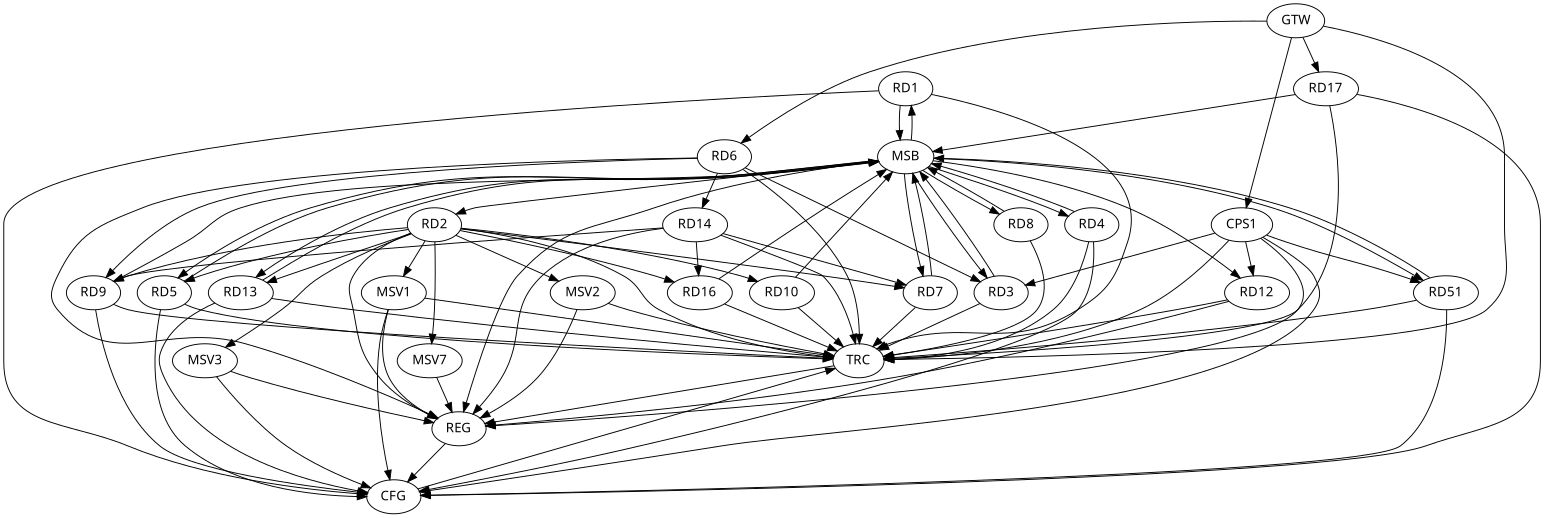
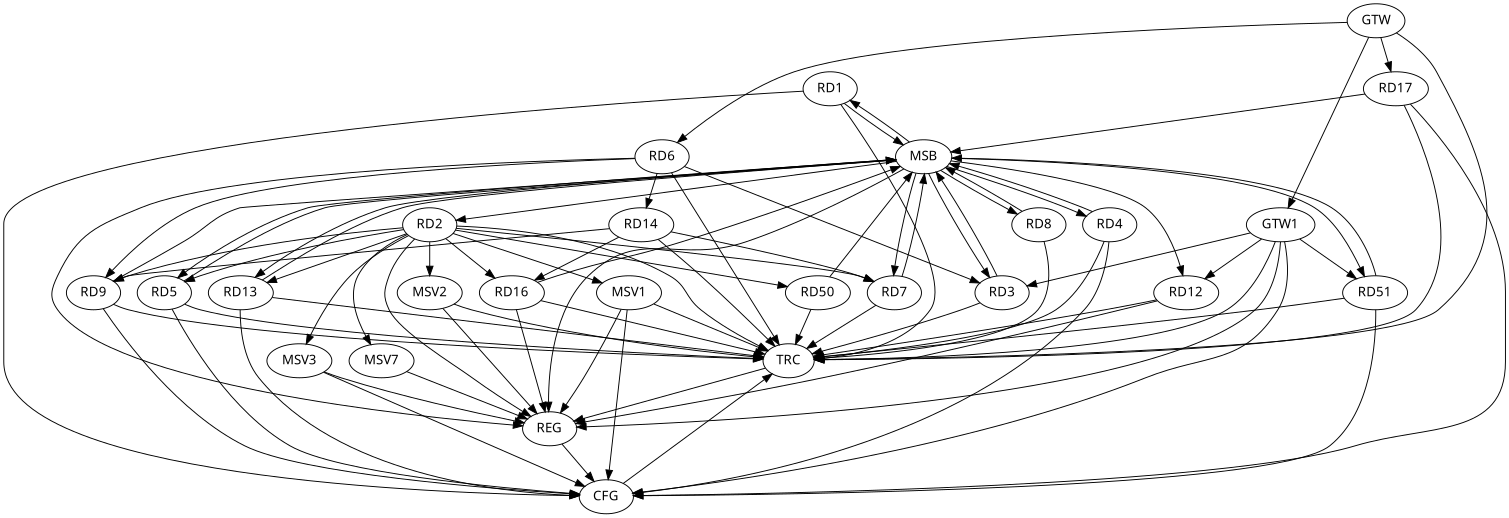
(1242, 225) -> (1281, 225)
(537, 282) -> (529, 356)
(782, 293) -> (818, 293)
